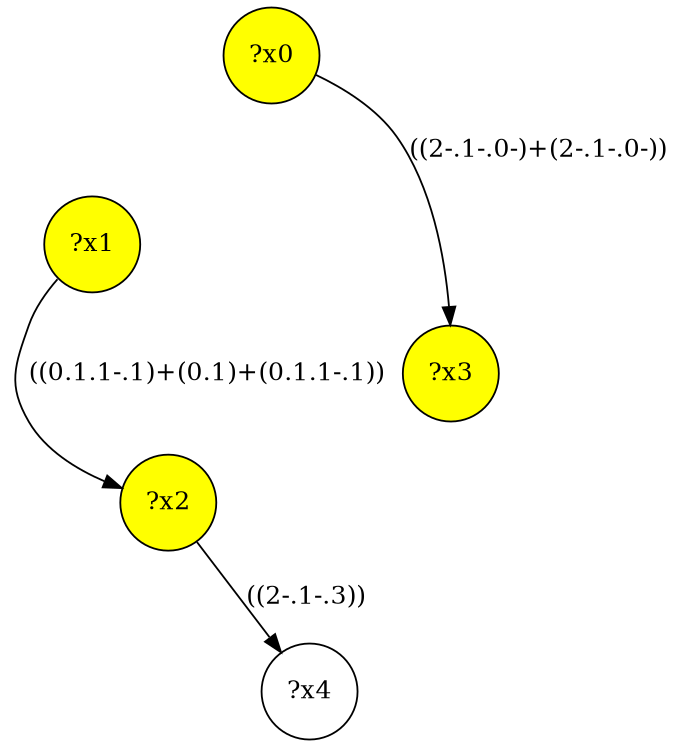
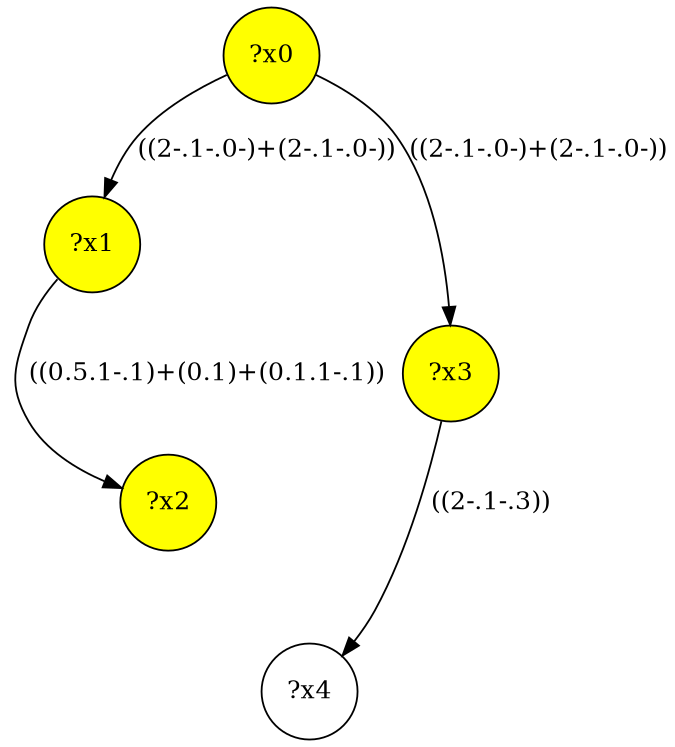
none -> (158, 116)
(207, 374) -> (207, 374)
(233, 590) -> (408, 535)
